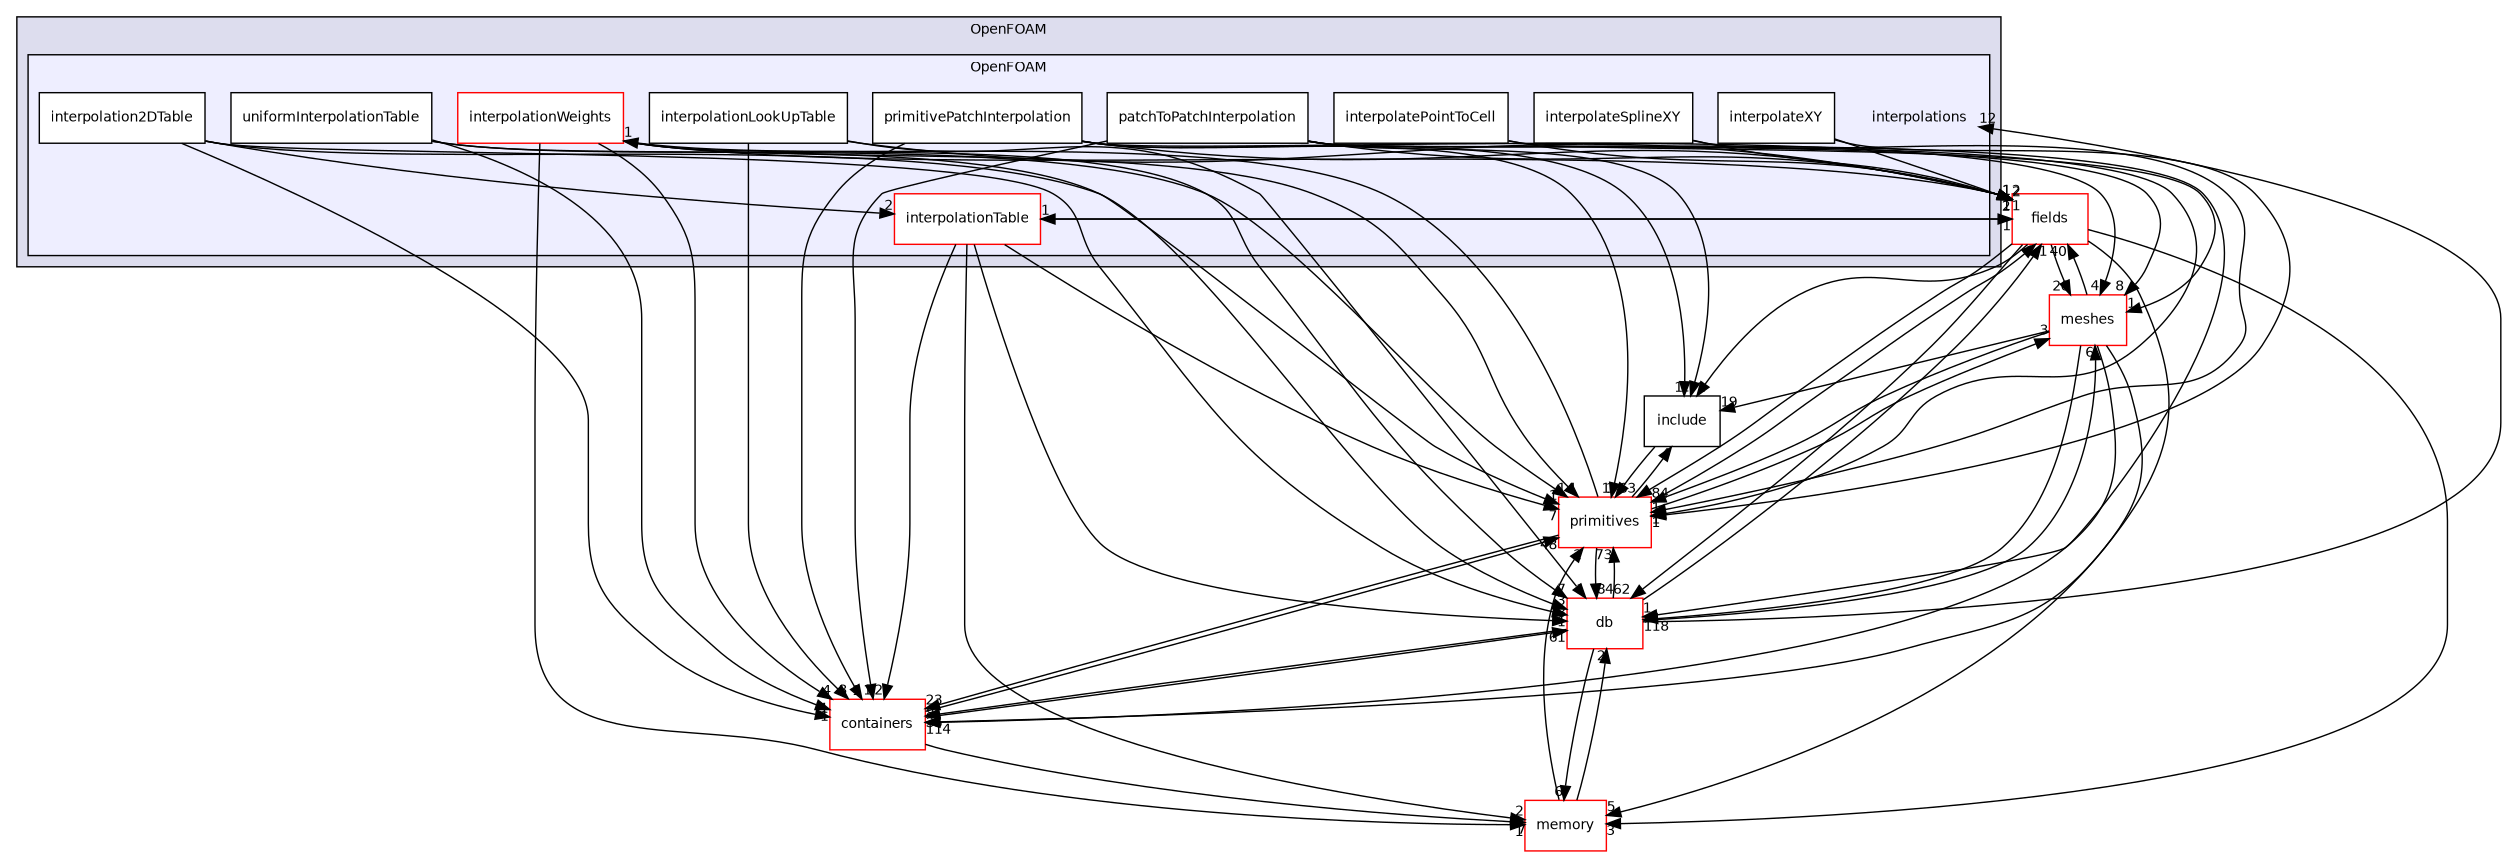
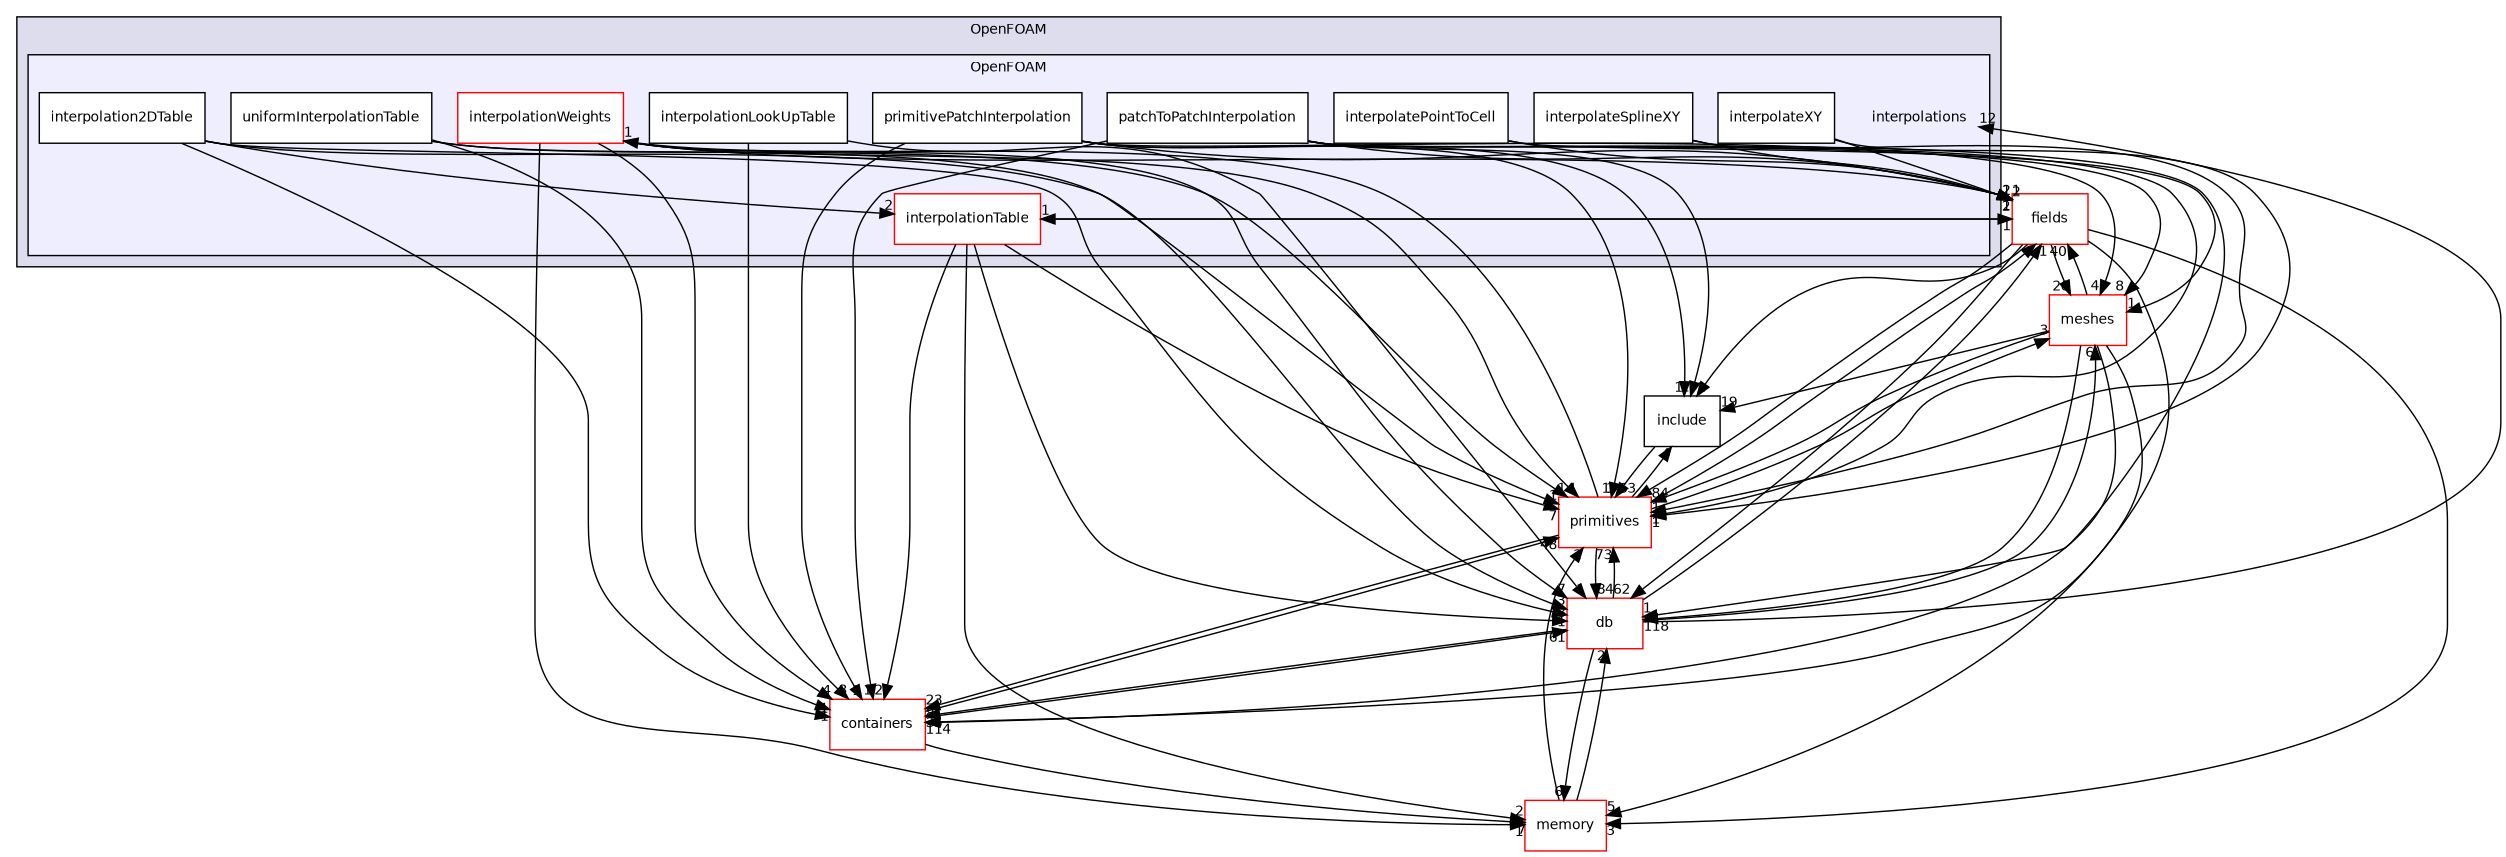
(1424, 150) -> none
